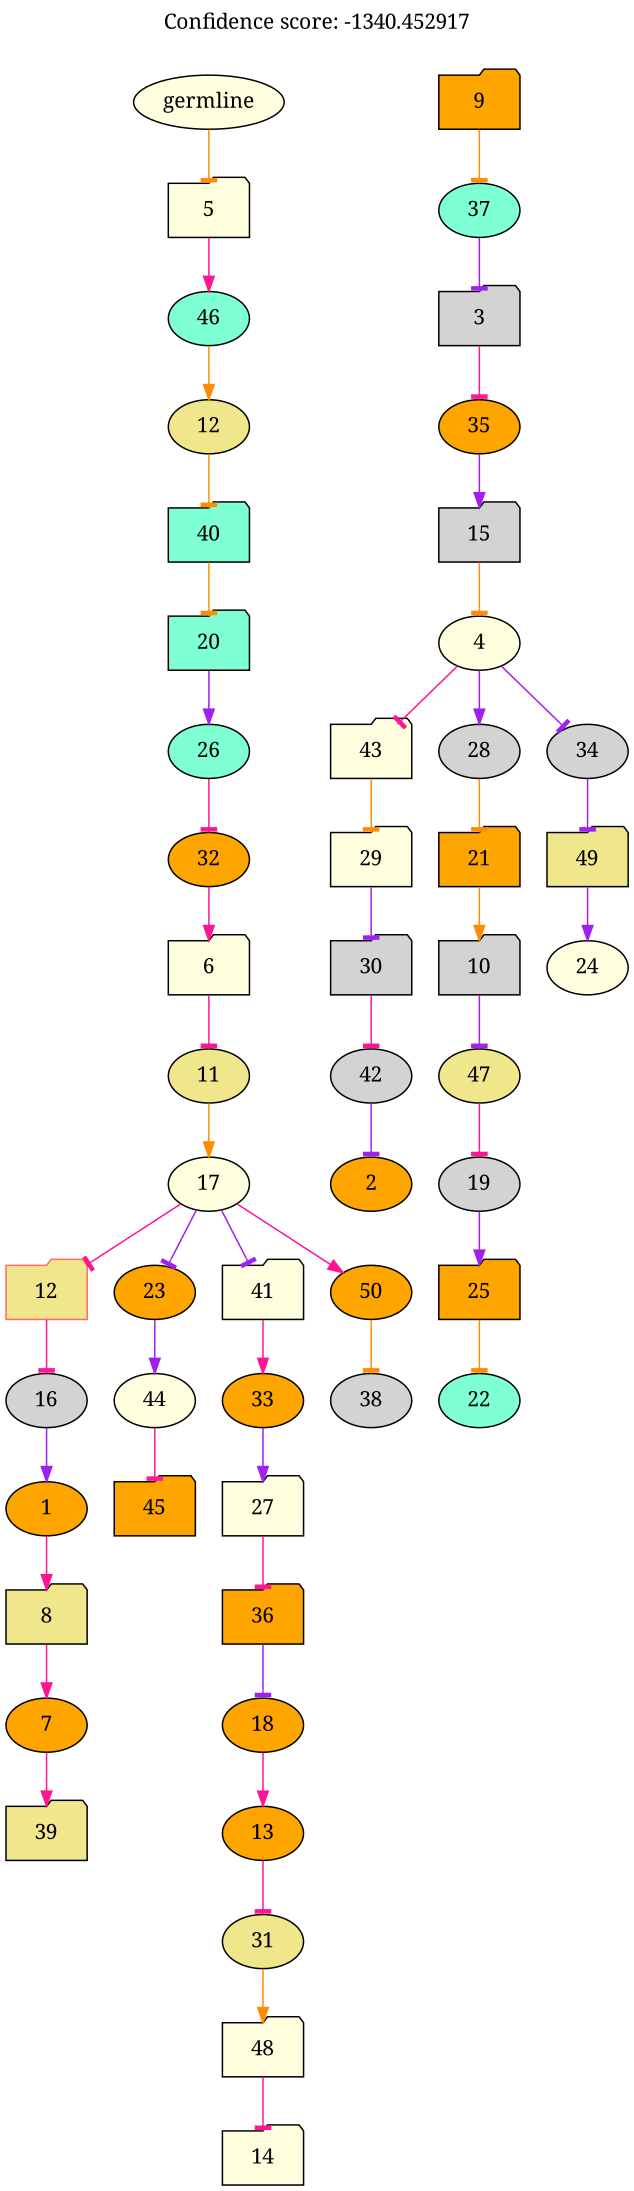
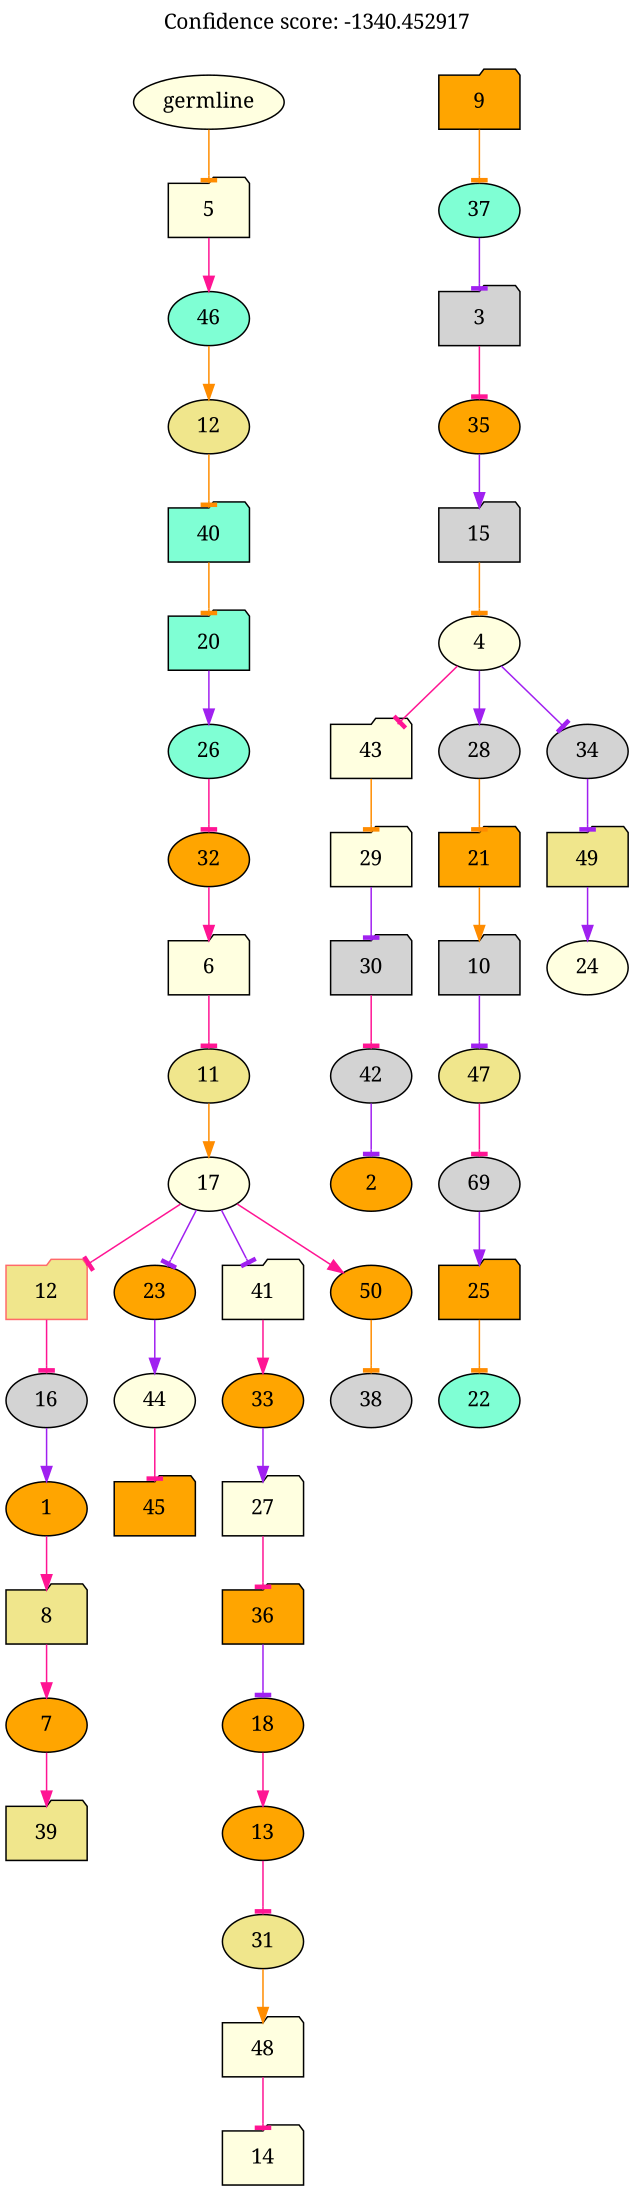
(479, 1184) -> (479, 1184)
